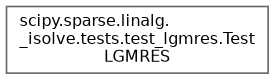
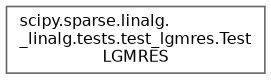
(137, 40) -> (136, 40)
